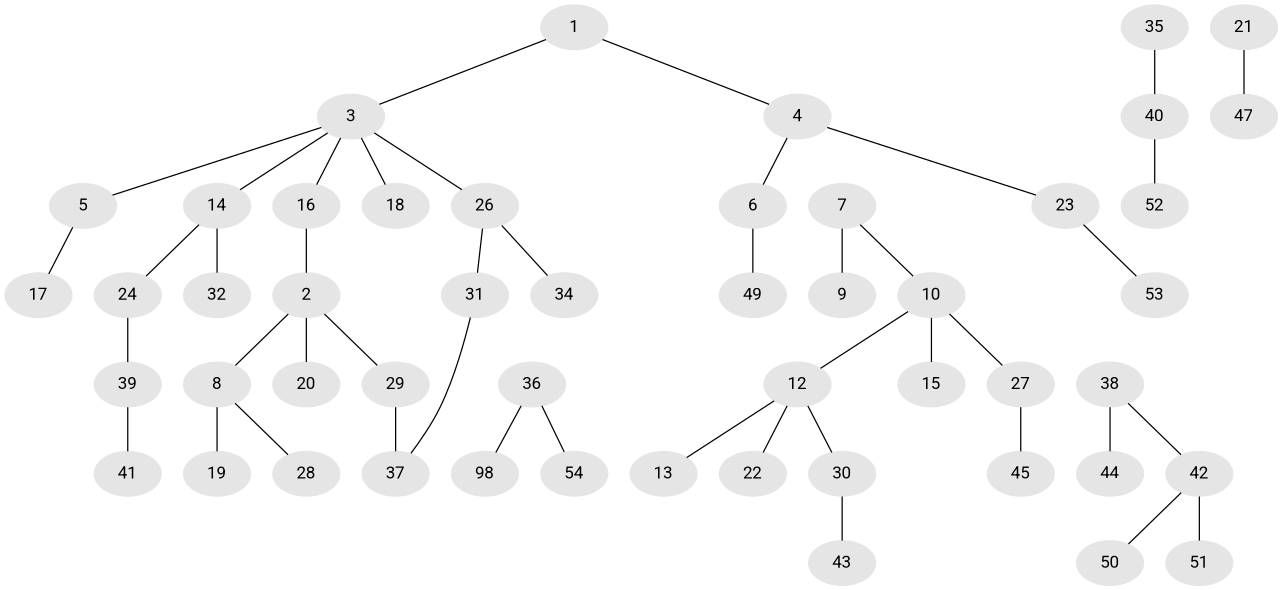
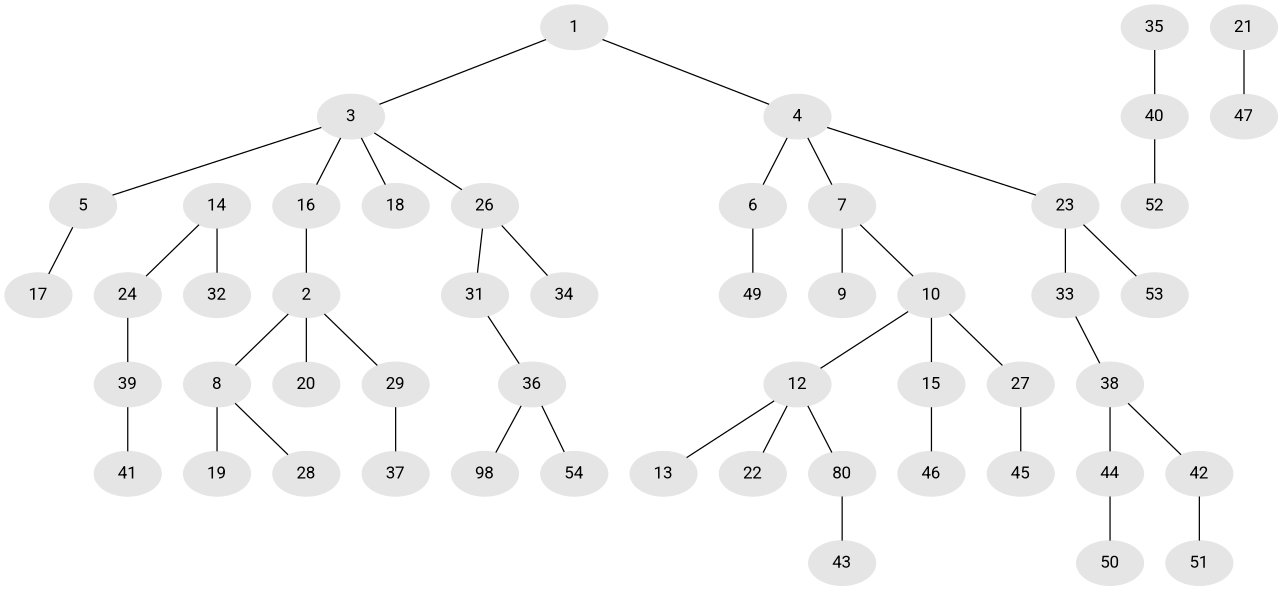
(284, 161) -> none
none -> (820, 161)
none -> (1065, 295)
(448, 389) -> (504, 340)
(842, 474) -> (842, 474)
none -> (931, 474)
(1155, 518) -> (1110, 519)
